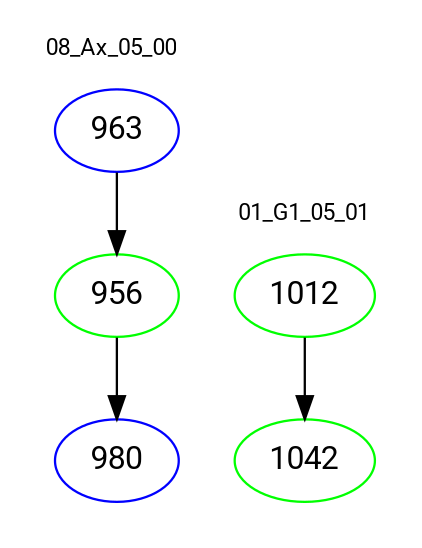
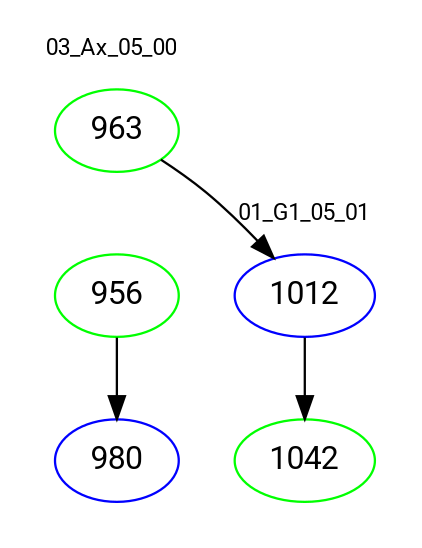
(112, 49) -> (112, 49)
(117, 131) -> (117, 131)
(117, 202) -> (231, 214)
(305, 296) -> (305, 296)
